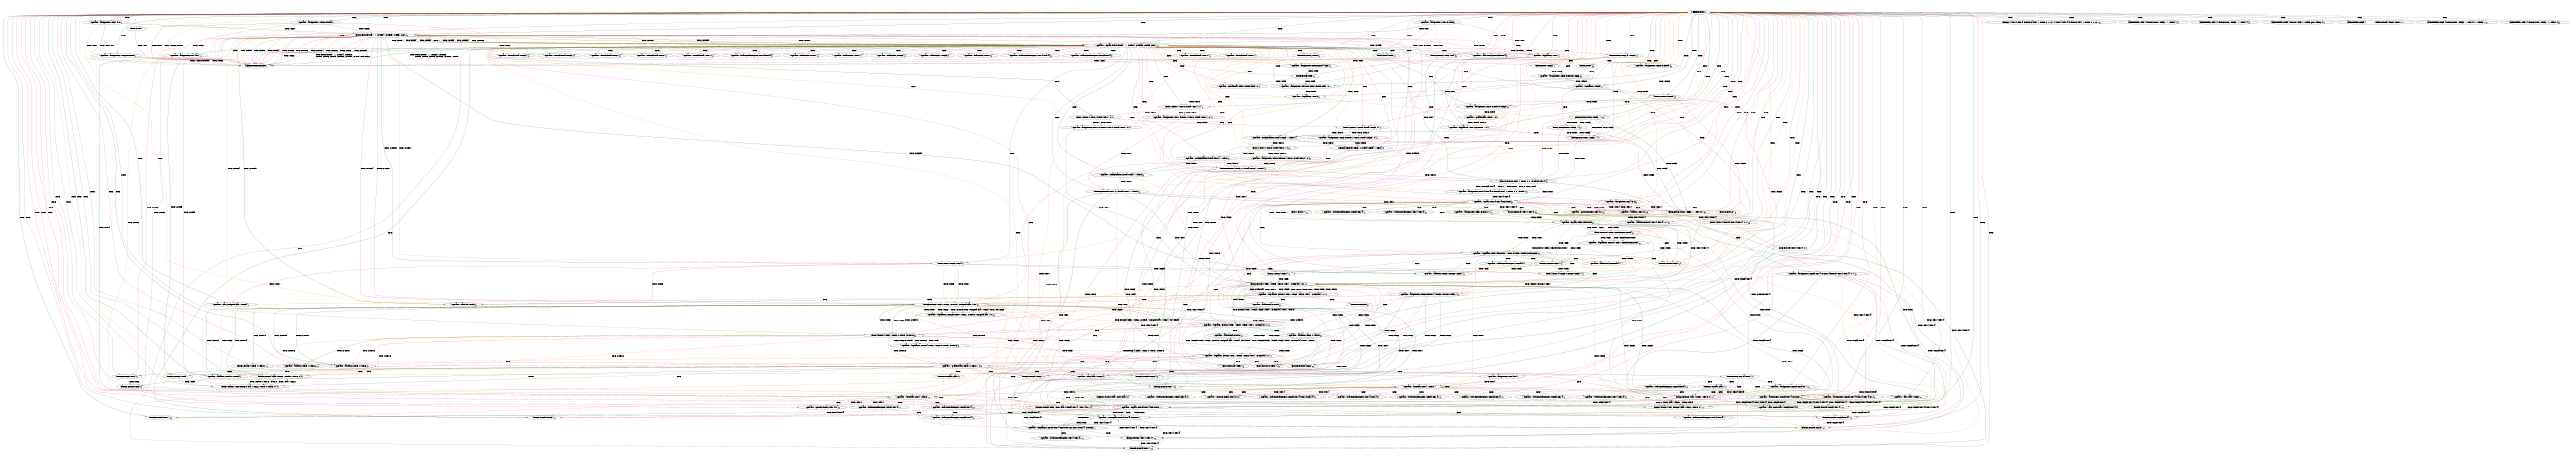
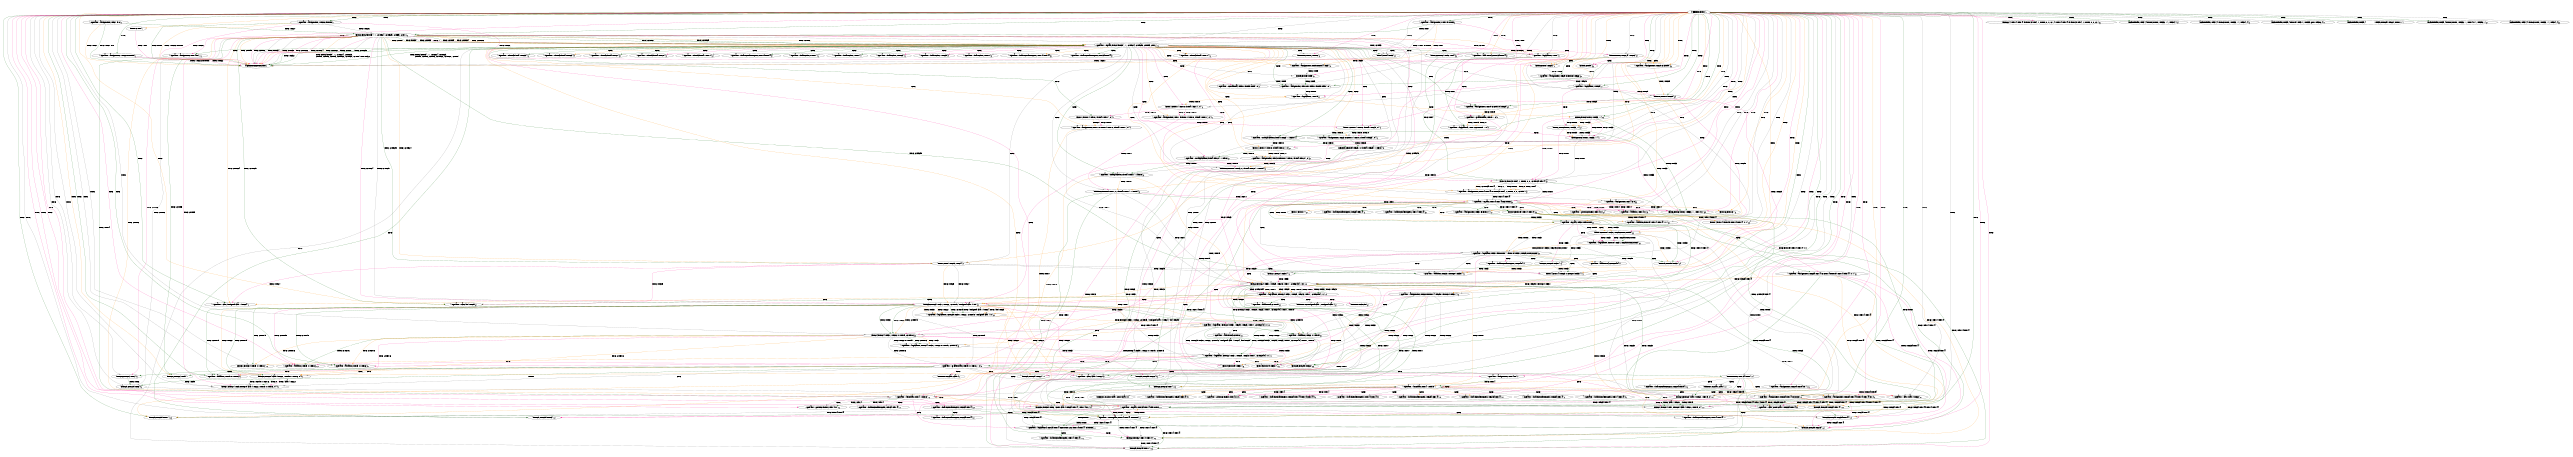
(899, 13) -> (1644, 42)
(1241, 56) -> none
(1656, 234) -> (1583, 236)
none -> (1316, 305)
(1764, 382) -> (1478, 443)
